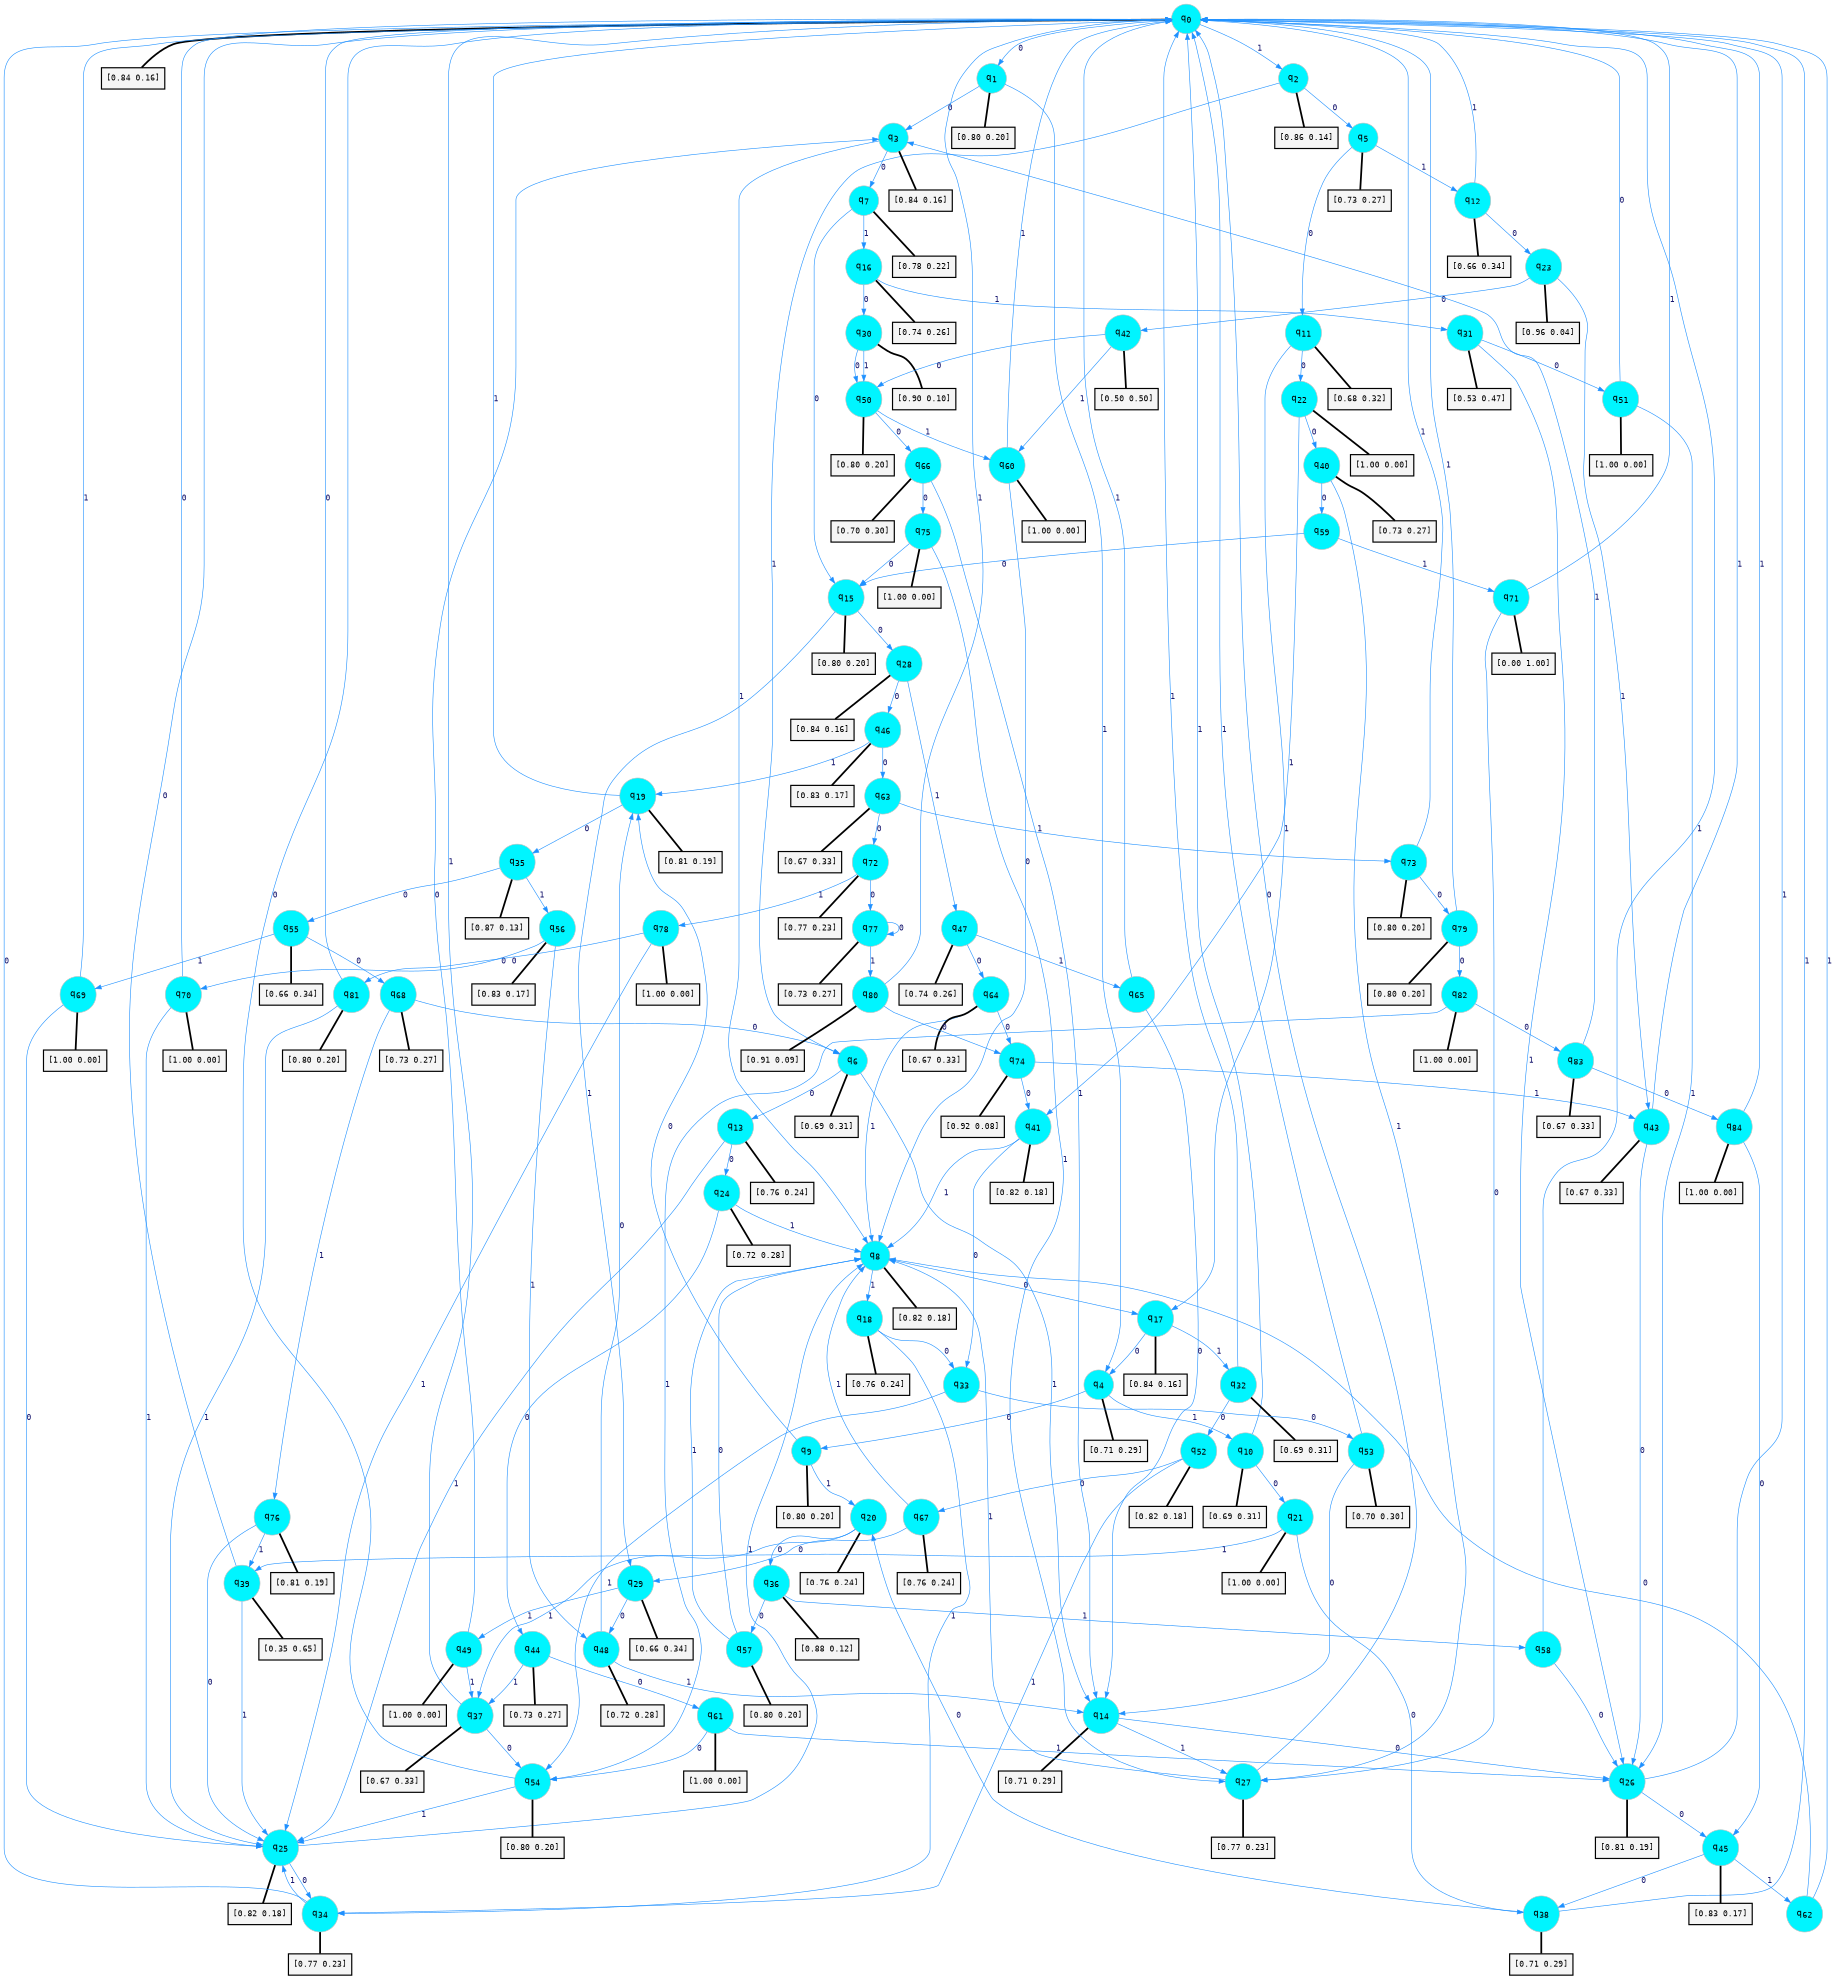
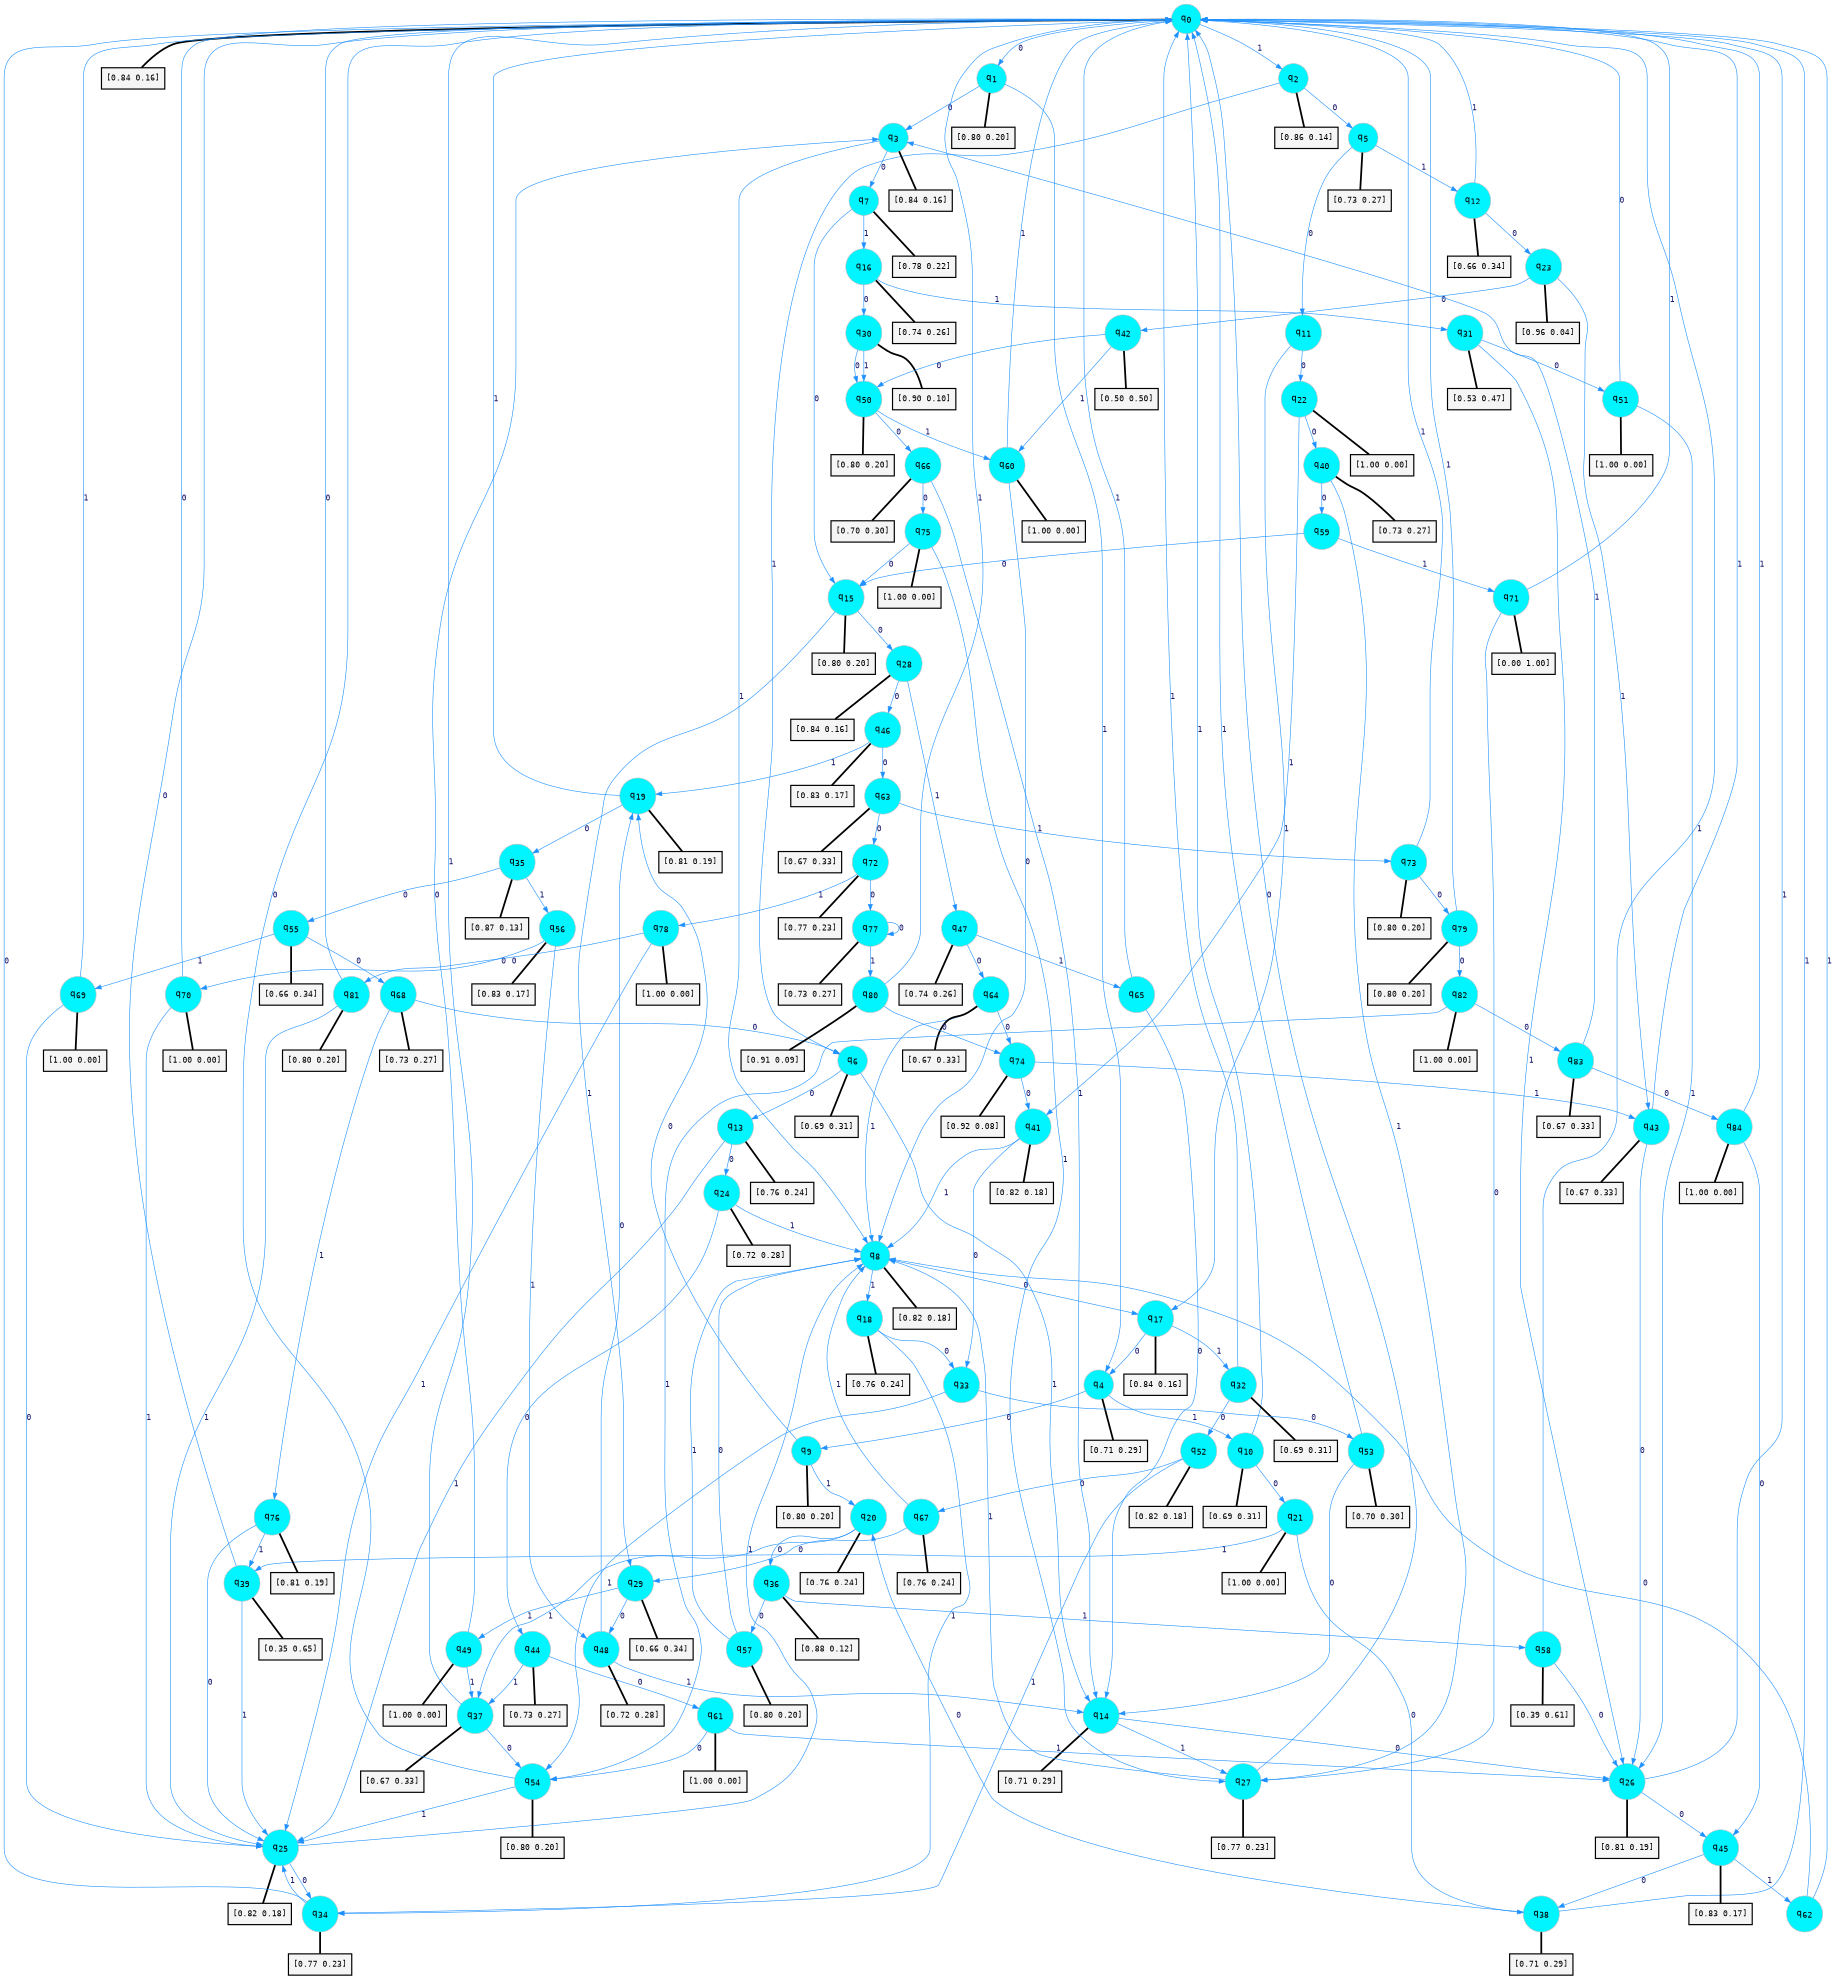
(1360, 399) -> none
none -> (1542, 1716)
